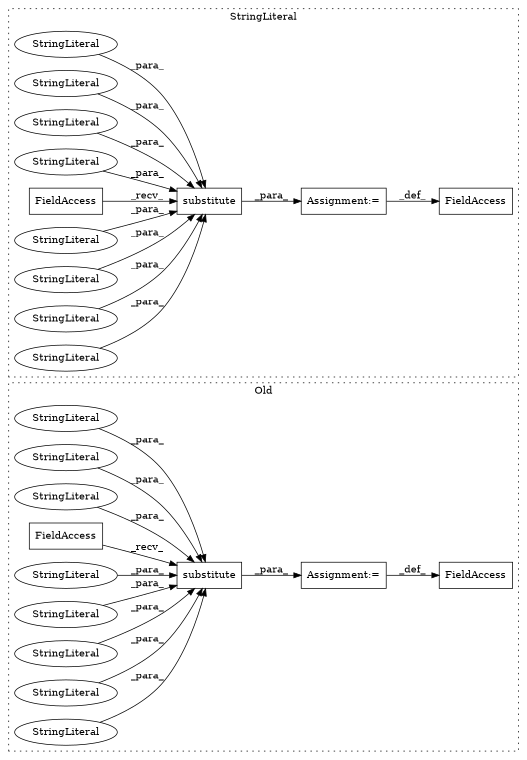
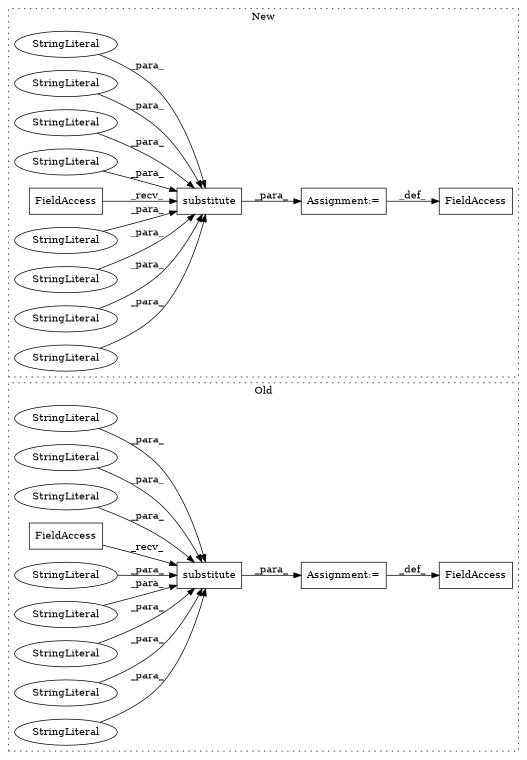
(264, 17) -> (264, 17)
